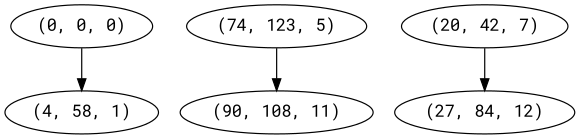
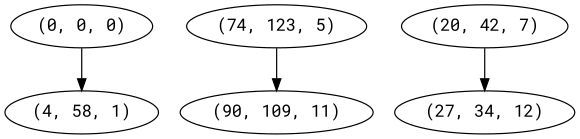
(277, 112) -> (277, 112)
(485, 112) -> (485, 112)
